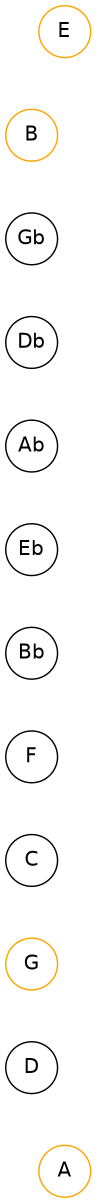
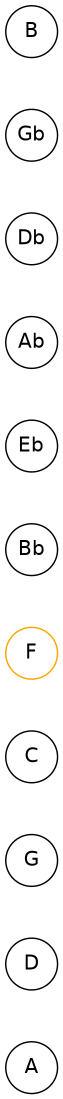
(65, 32) -> none
(32, 135) -> (32, 32)
(32, 757) -> (32, 653)
(32, 964) -> (32, 860)
(65, 1171) -> (32, 1068)
